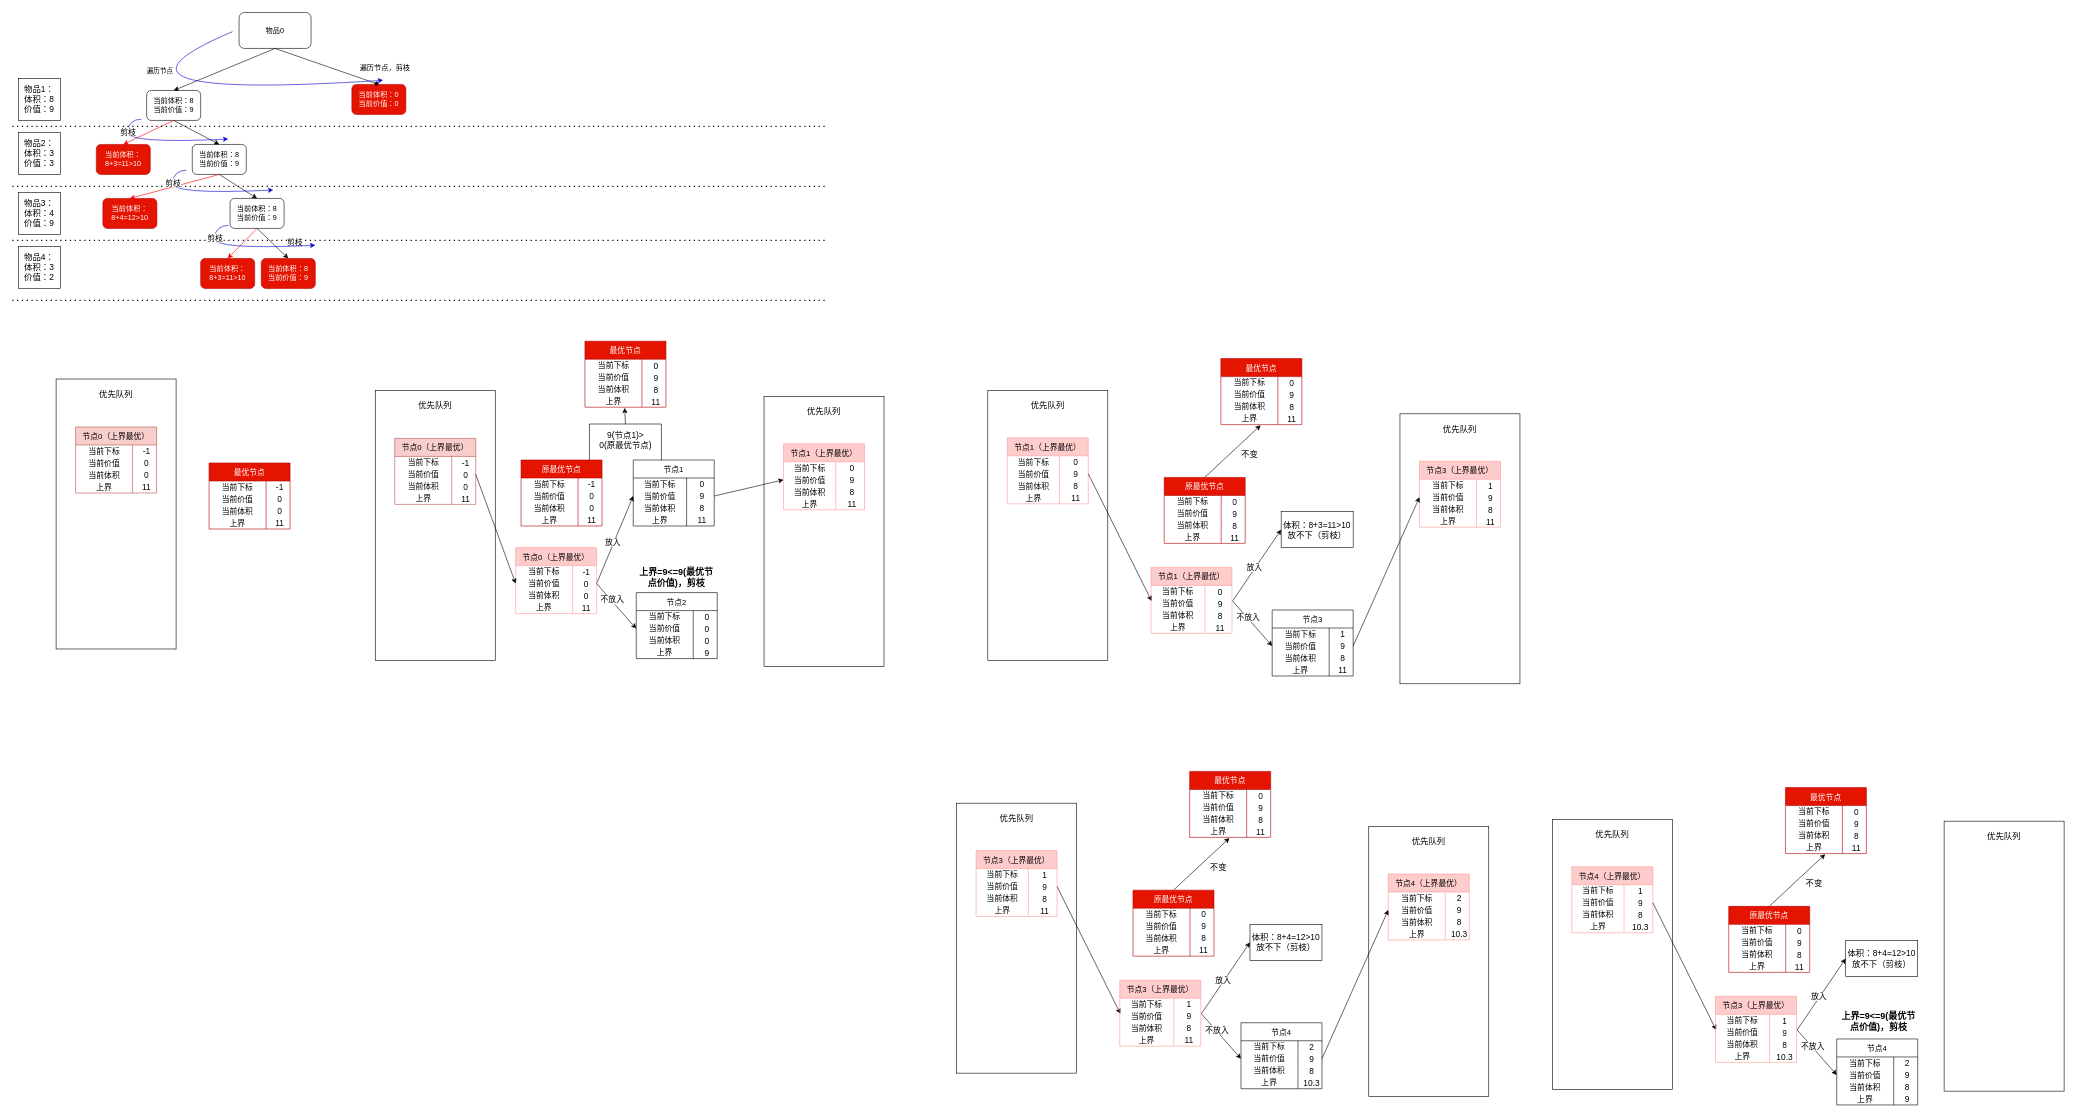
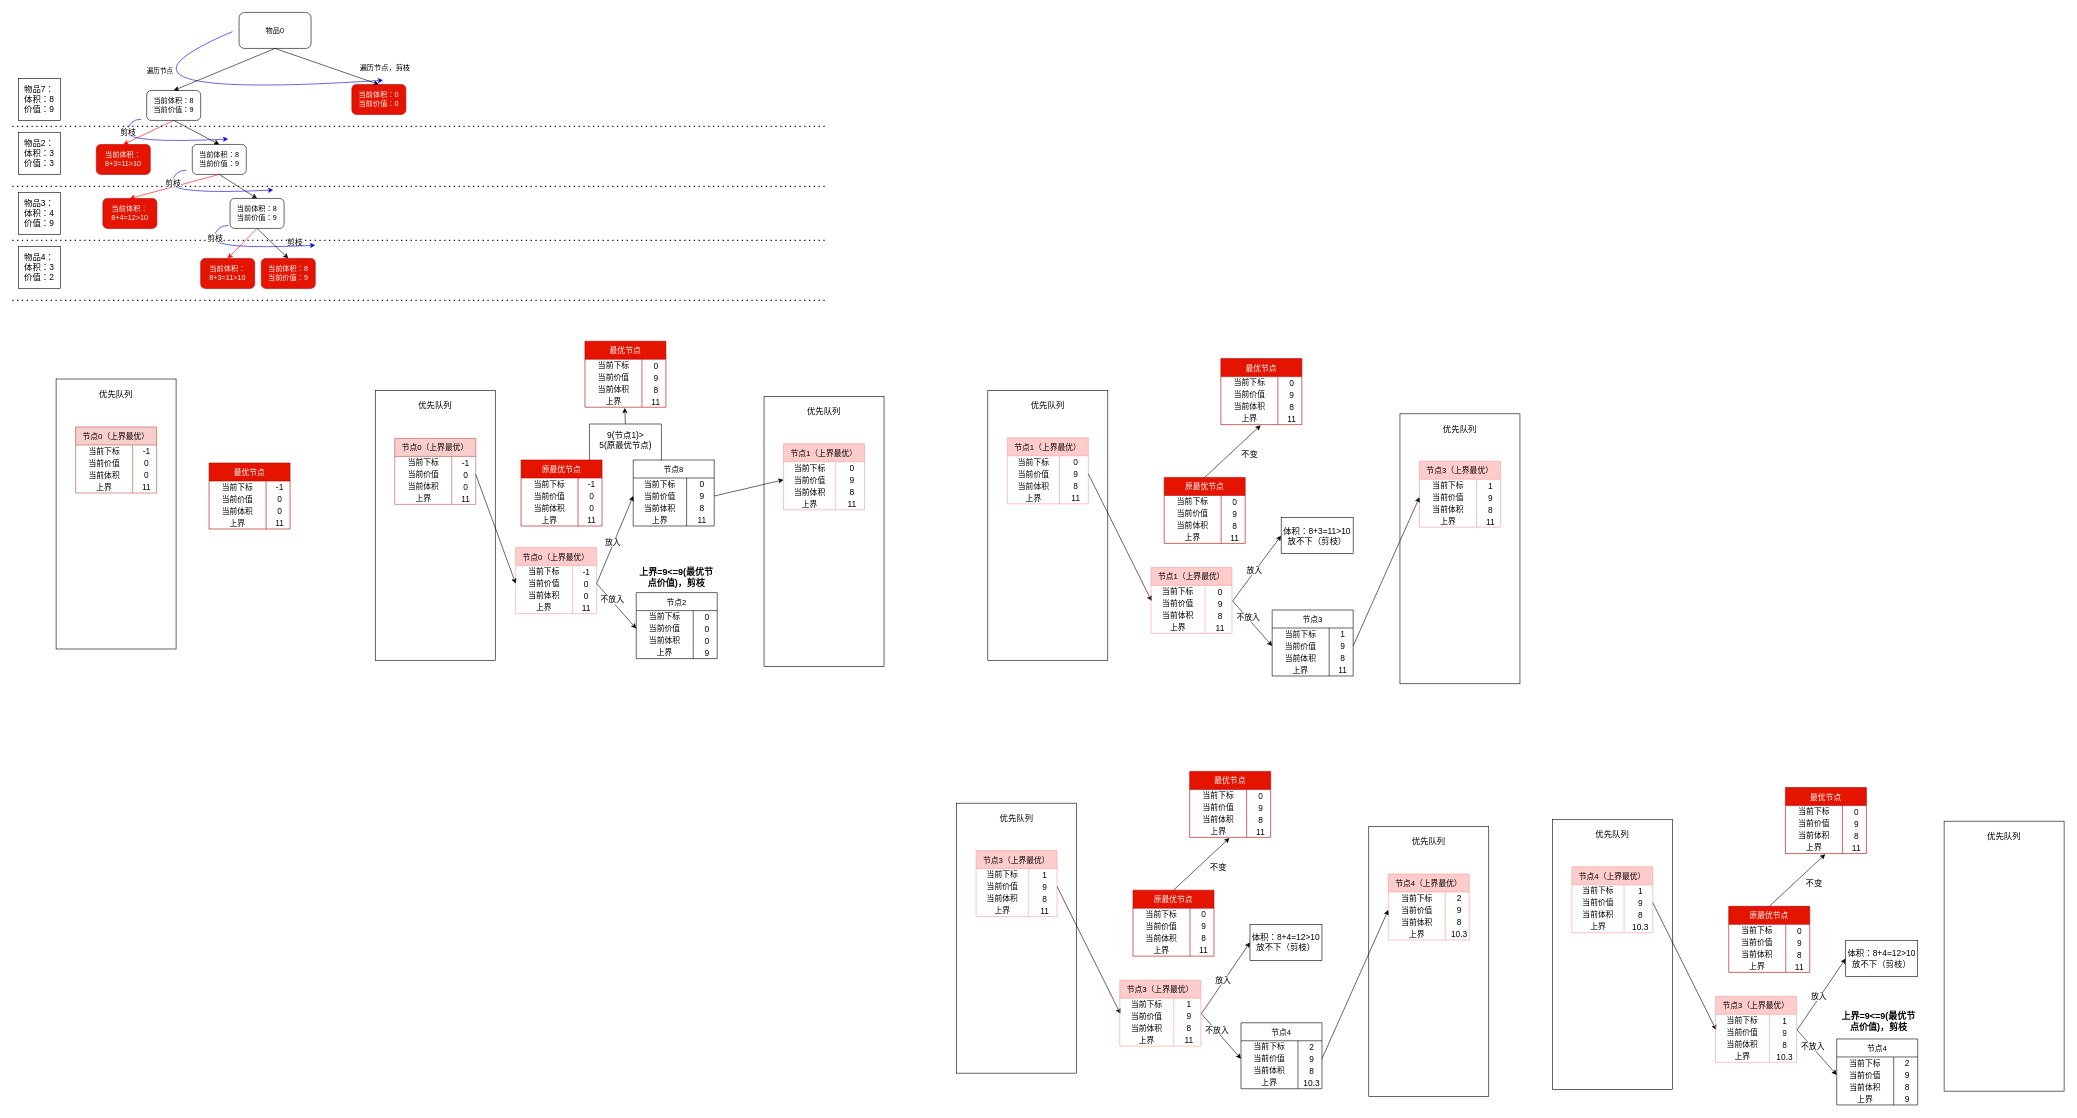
(373, 82) -> (373, 82)
(39, 99) -> (39, 99)
(626, 440) -> (626, 440)
(674, 469) -> (674, 469)
(1317, 530) -> (1317, 536)
